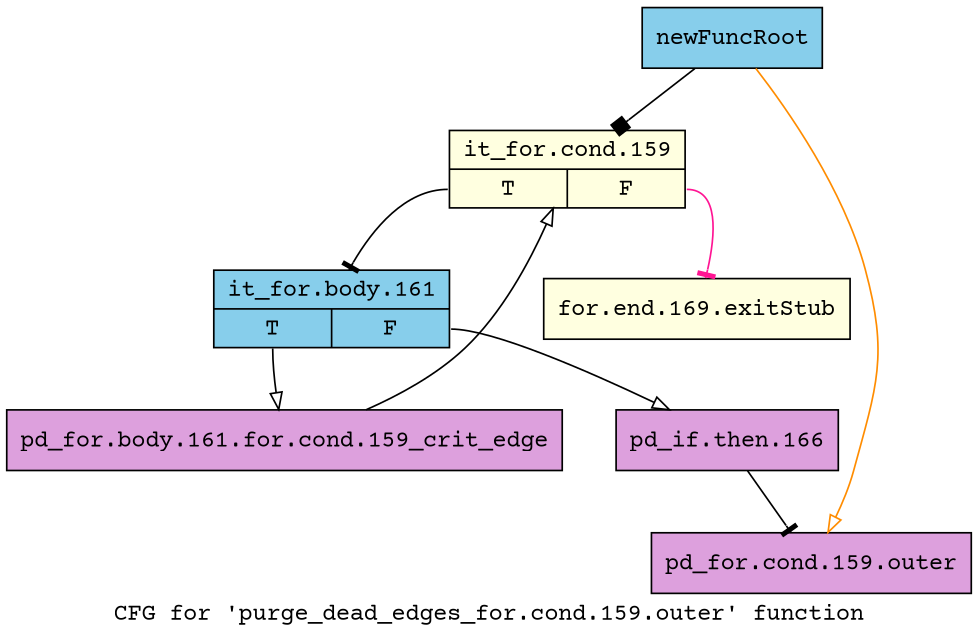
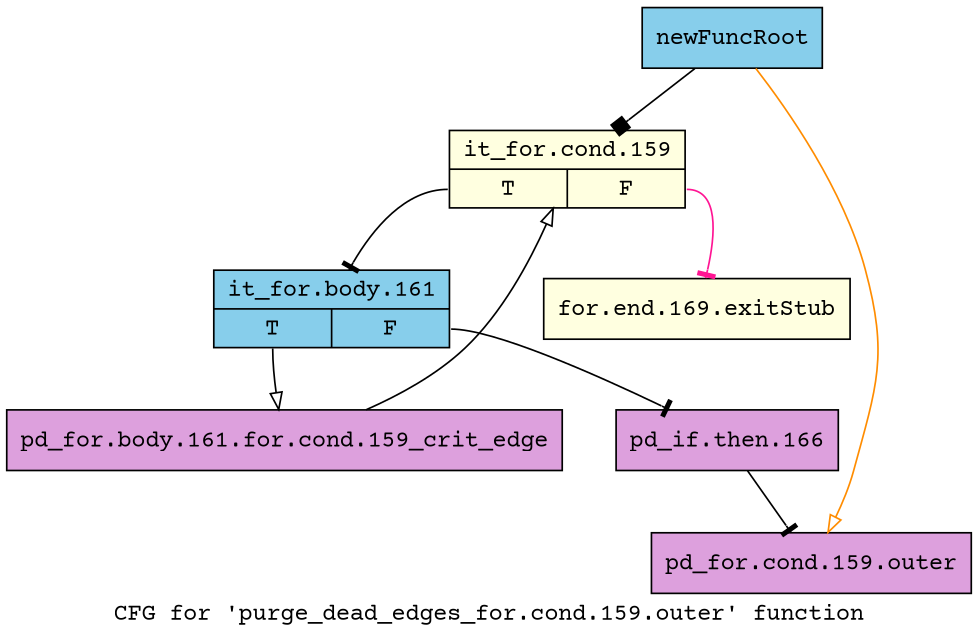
(555, 359) -> (559, 360)
